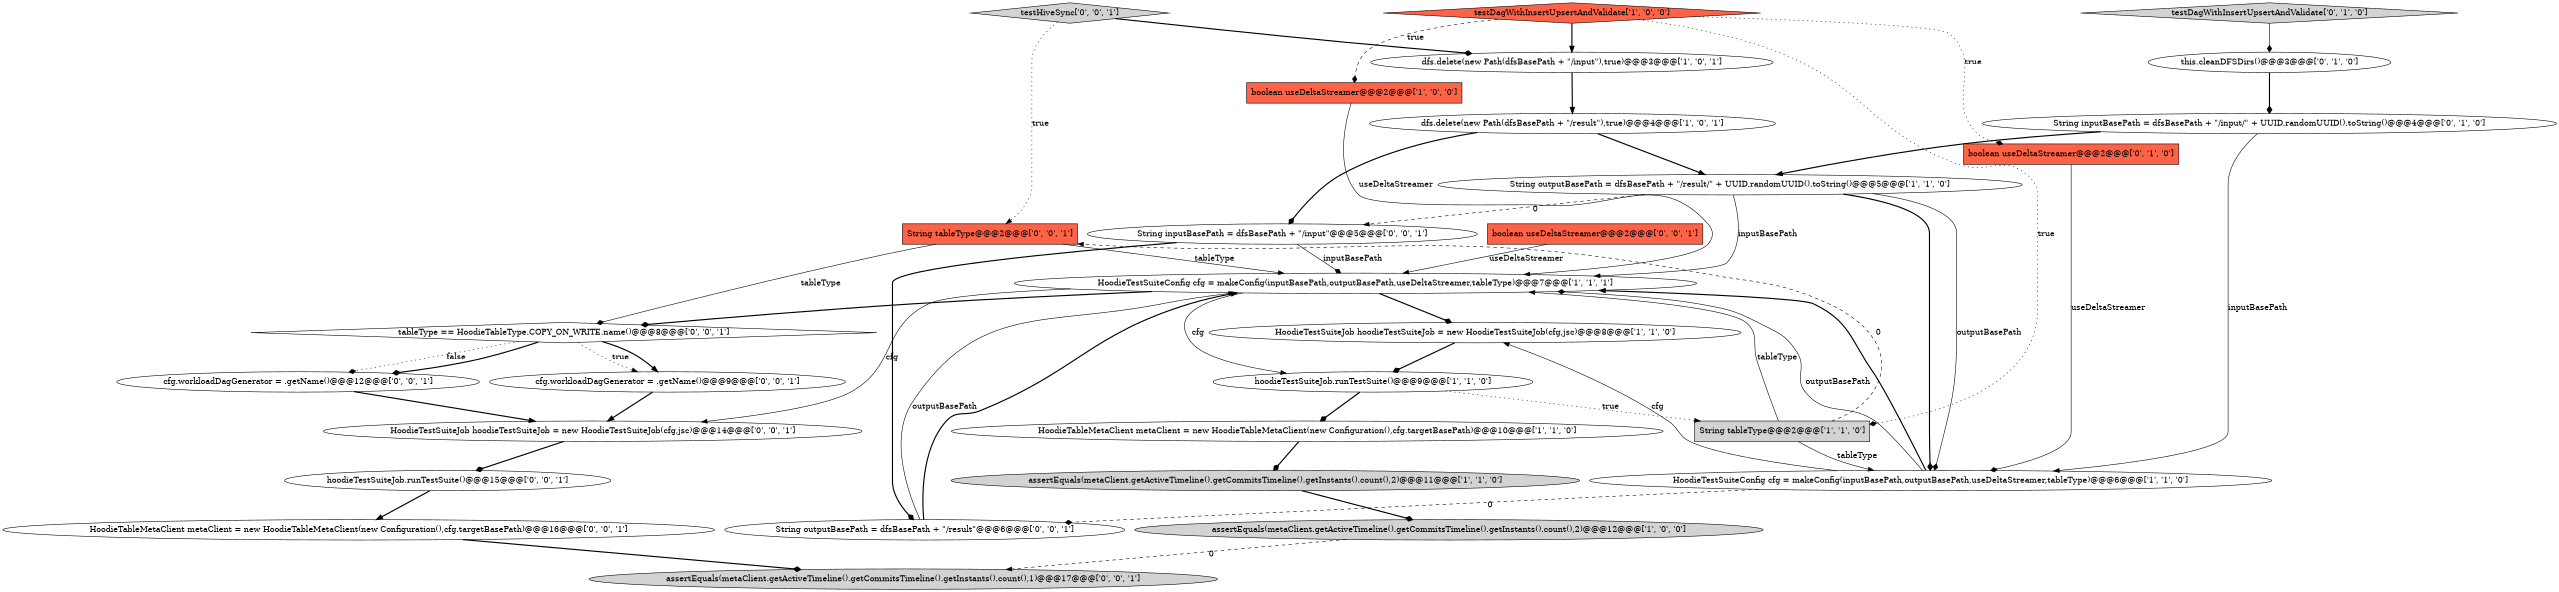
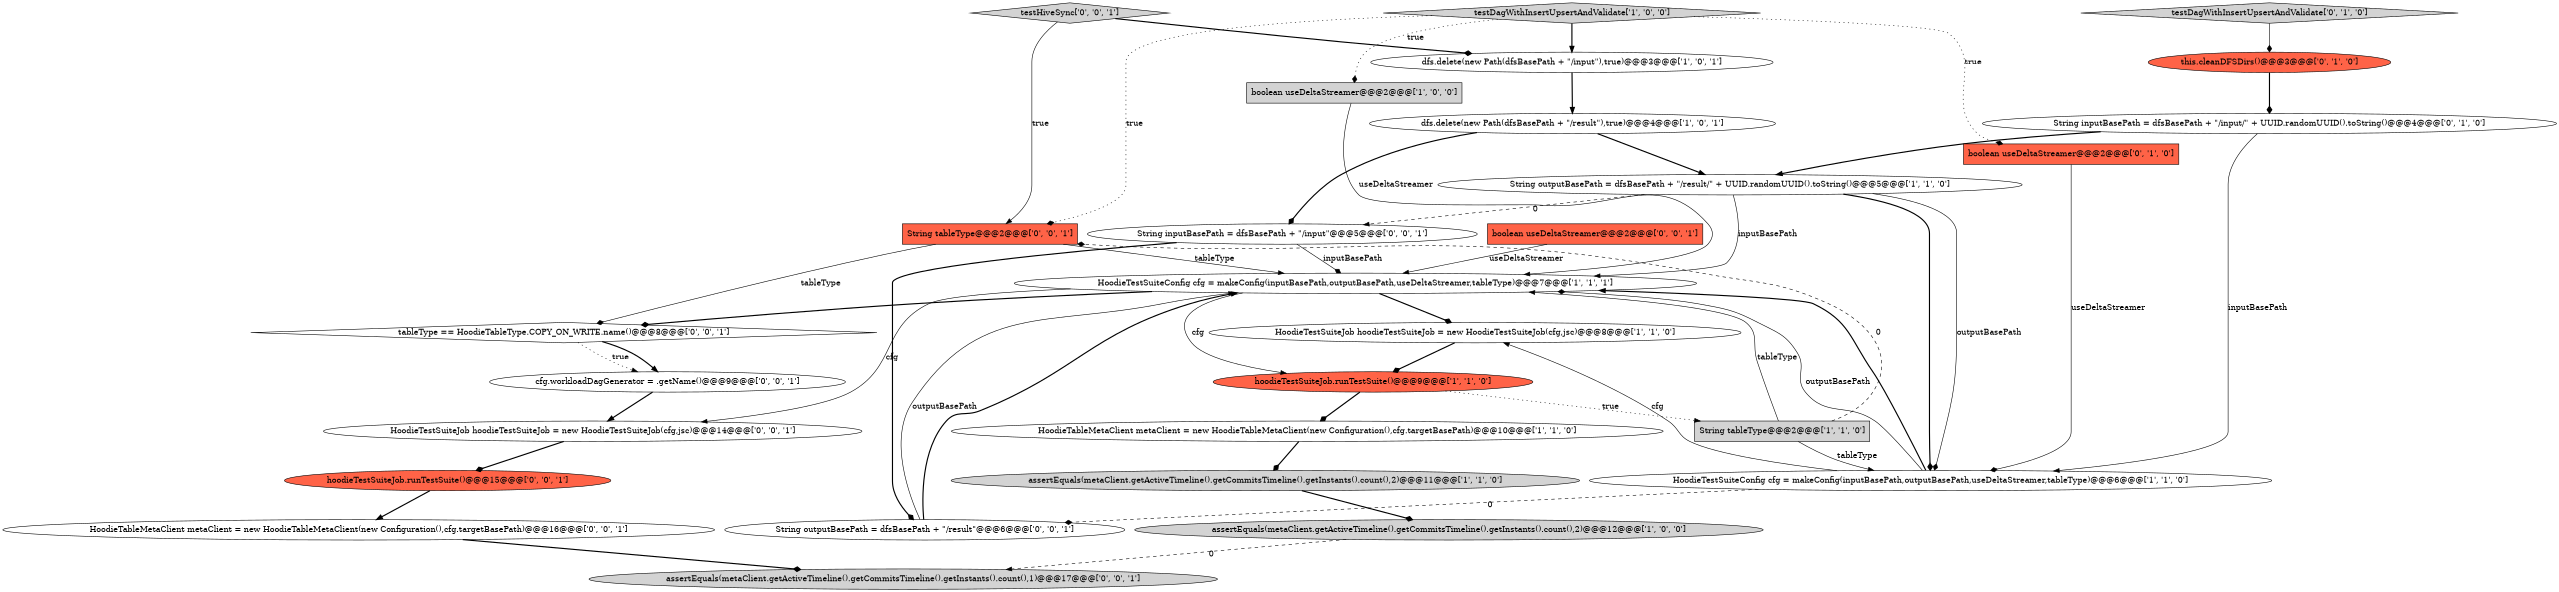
(1572, 13) -> (1572, 13)
(1417, 32) -> (1417, 32)
(2270, 62) -> (2270, 62)
(1354, 93) -> (1354, 93)
(1032, 120) -> (1032, 120)
(1991, 166) -> (1172, 38)
(1542, 251) -> (1542, 251)
(298, 382) -> none
(1373, 382) -> (1373, 382)
(448, 481) -> (448, 481)
